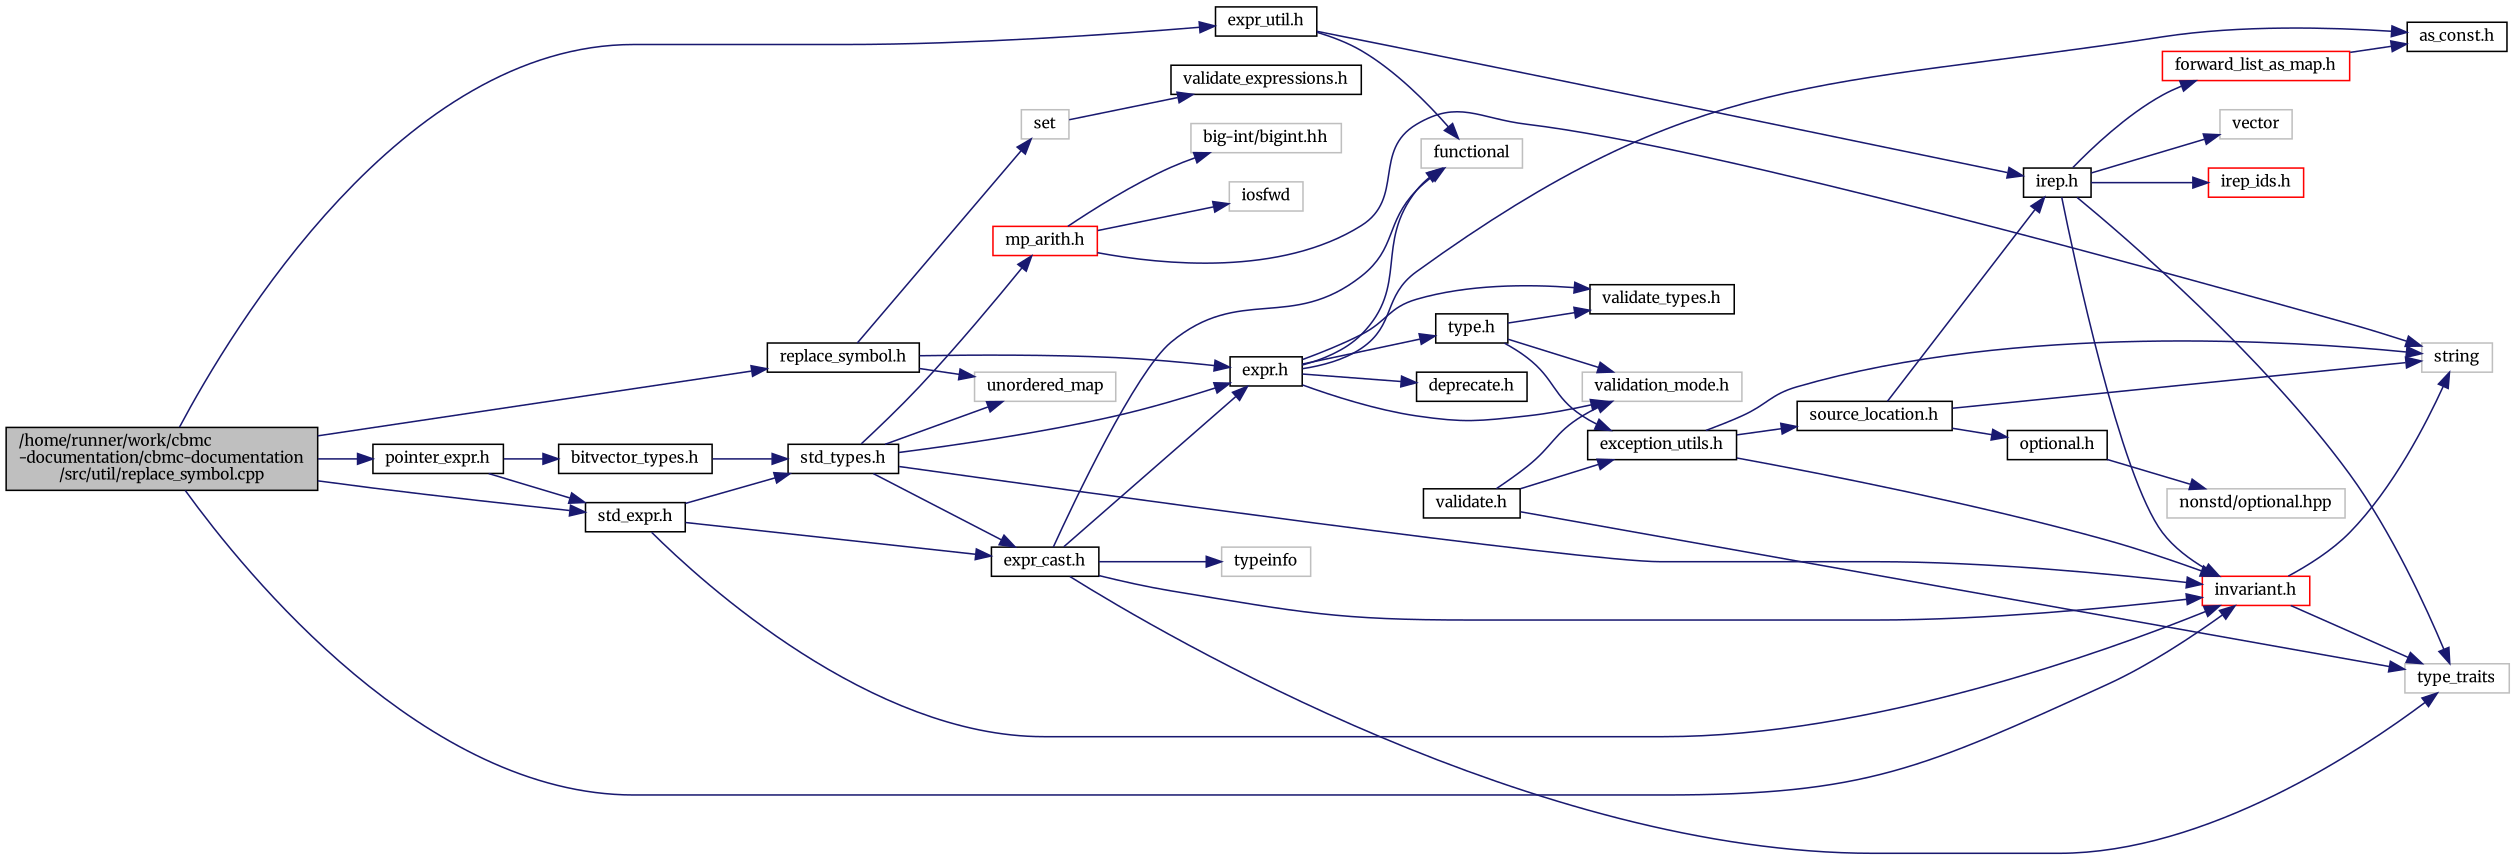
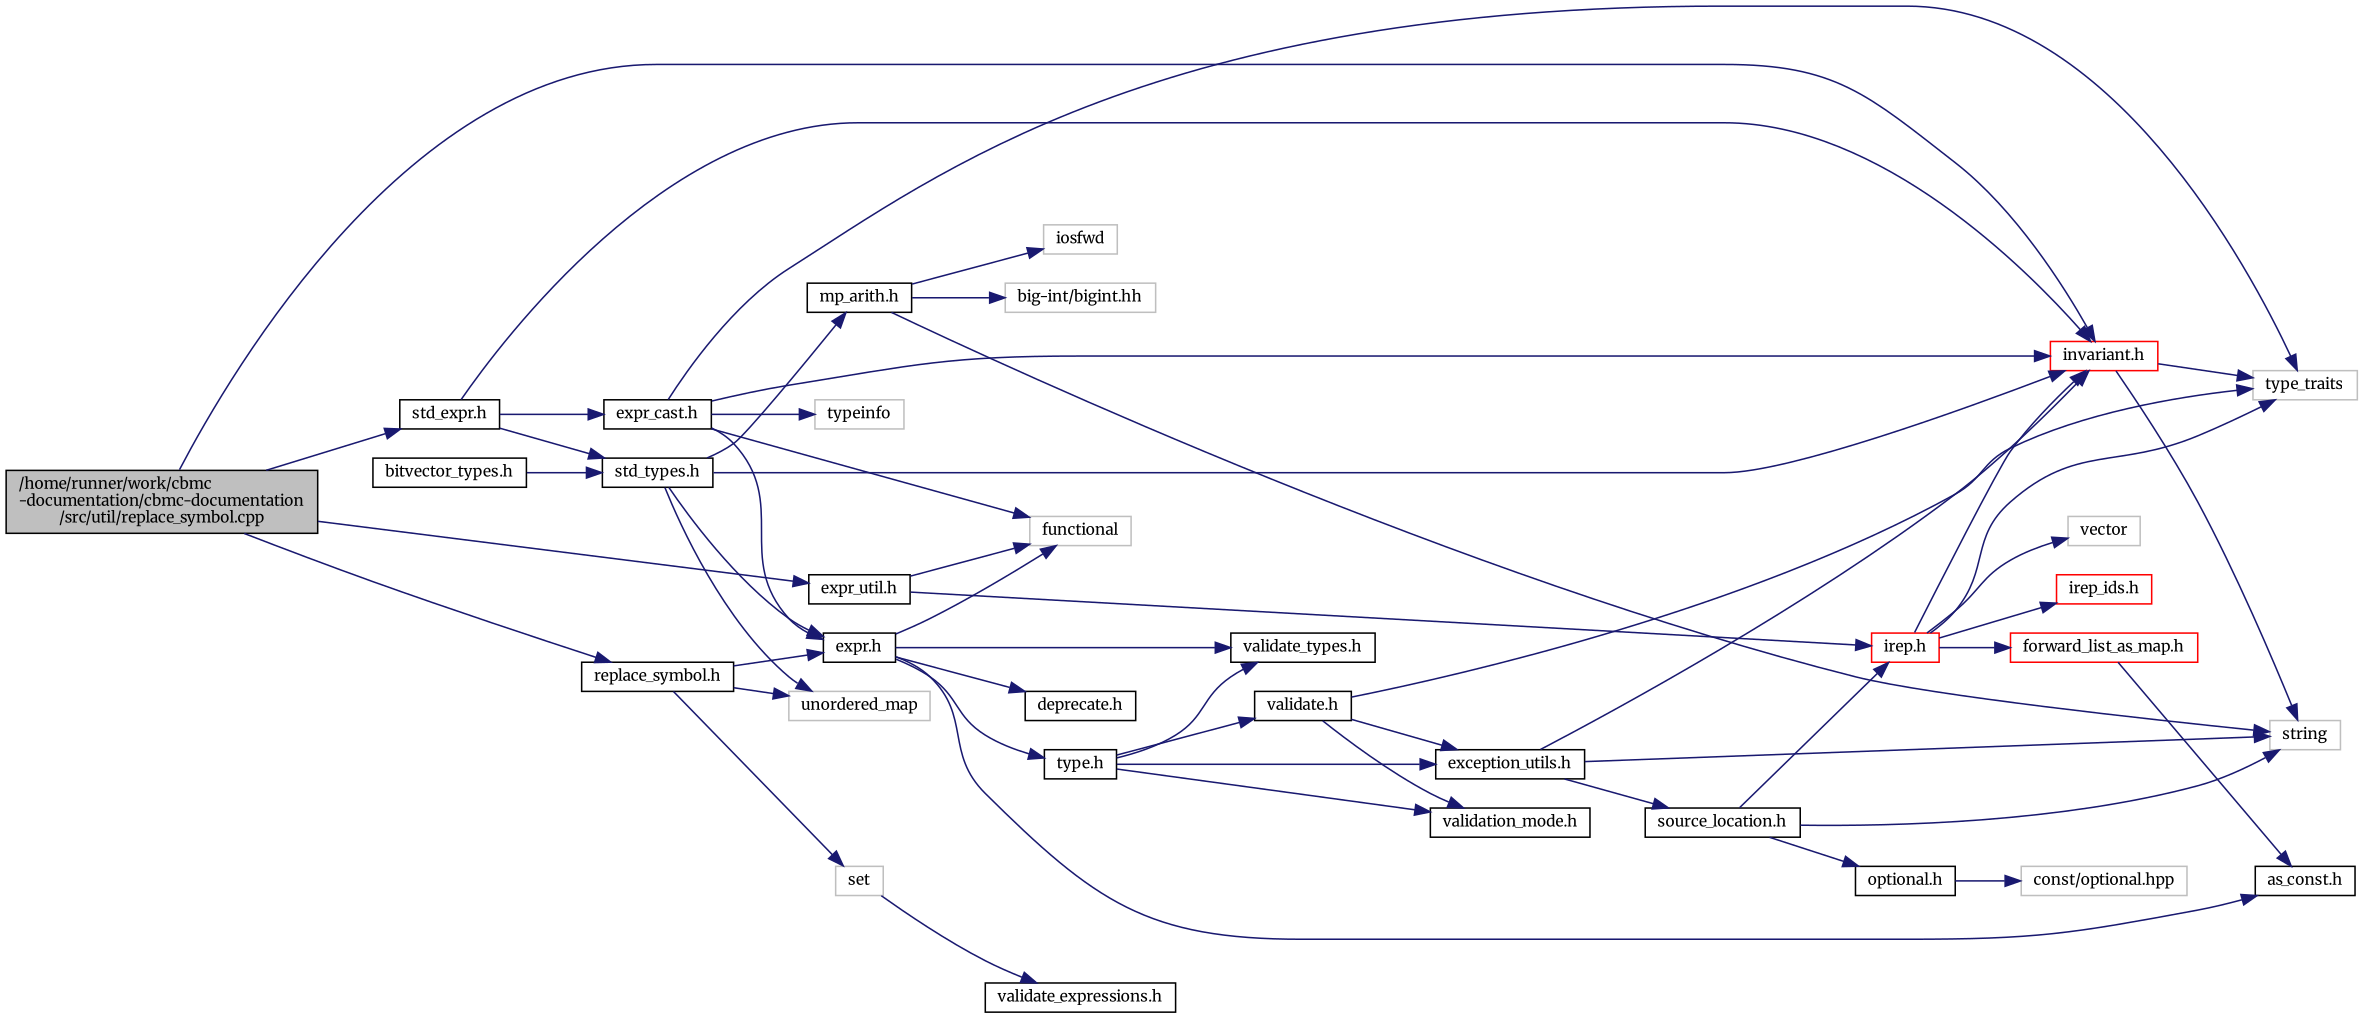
(2057, 183) -> (1905, 648)
(1045, 241) -> (859, 298)
(1662, 387) -> (1510, 823)
(1445, 419) -> none
(438, 459) -> none
(2256, 503) -> (2104, 881)
(937, 507) -> none
none -> (1193, 735)
